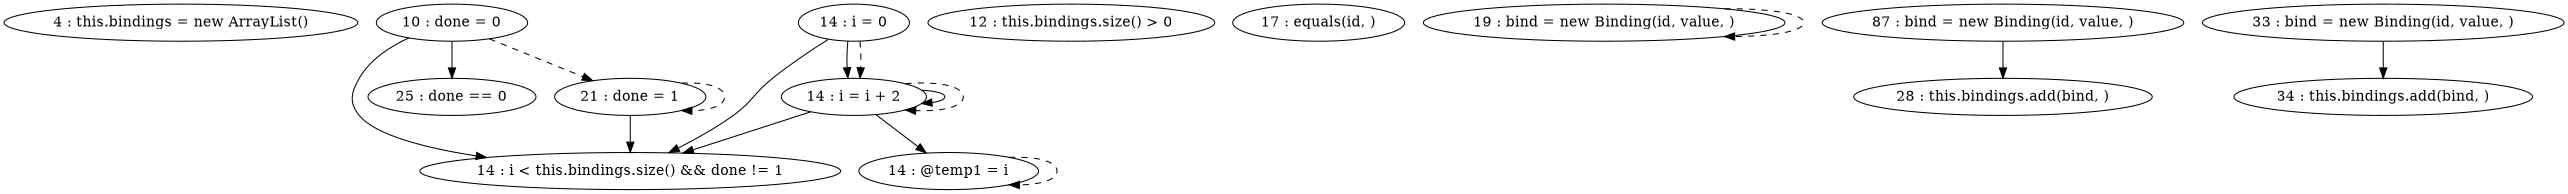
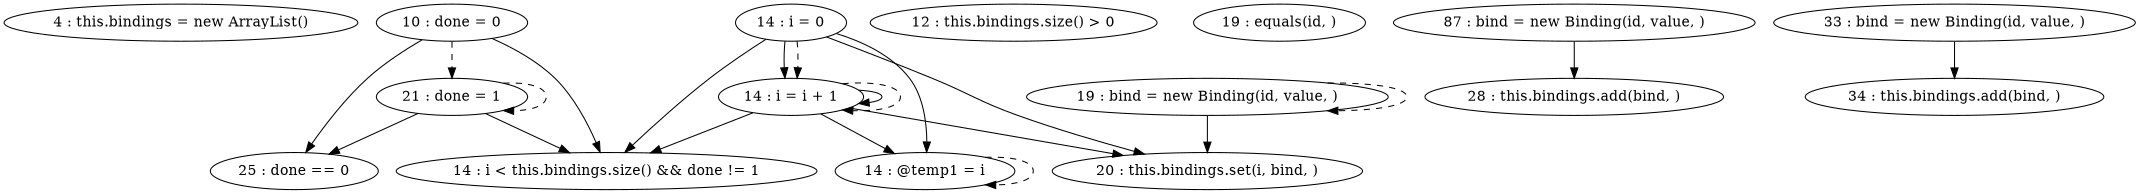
(1319, 23) -> (1280, 23)
none -> (908, 77)
(854, 97) -> (791, 97)
none -> (378, 132)
none -> (1207, 171)
